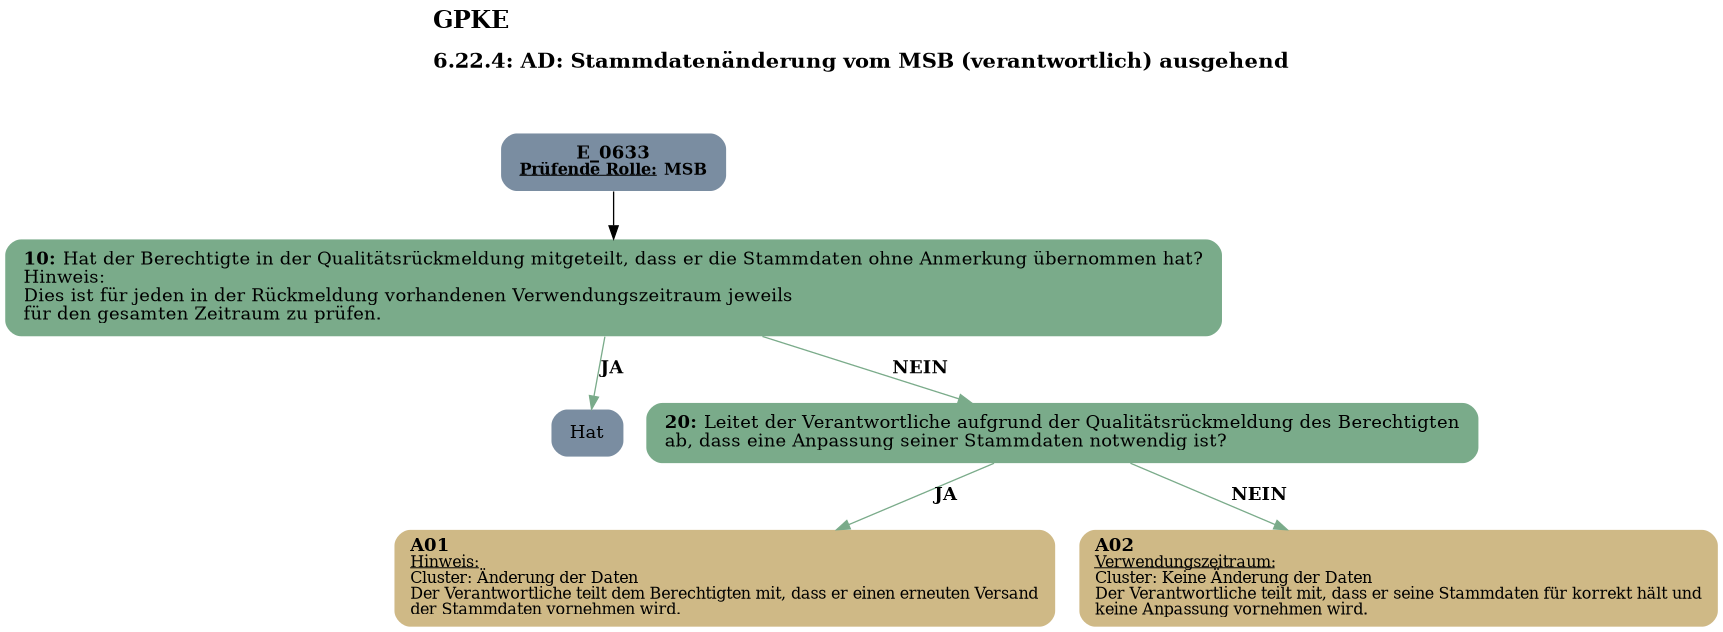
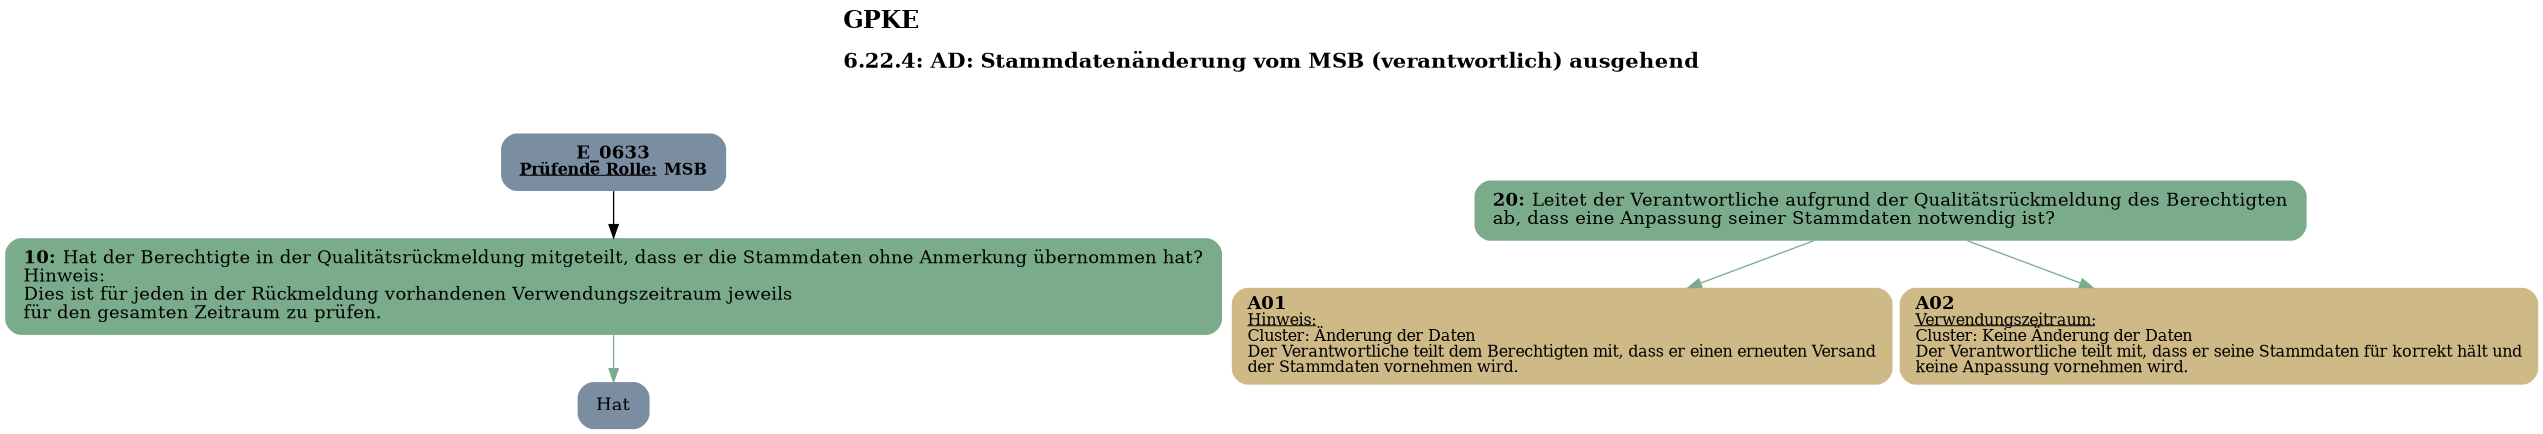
(861, 368) -> none
